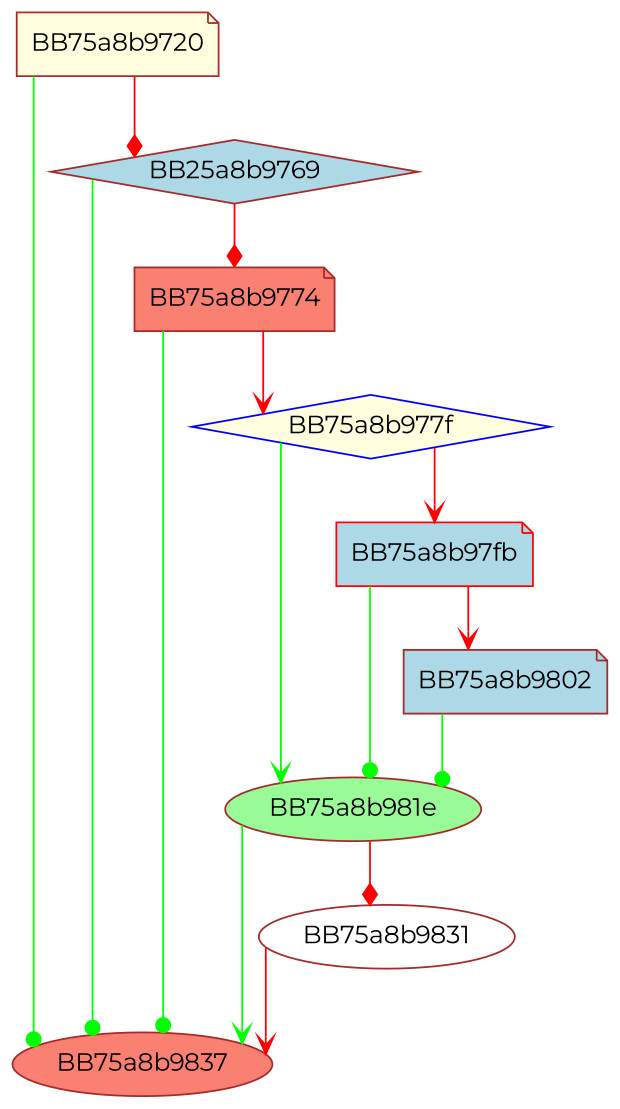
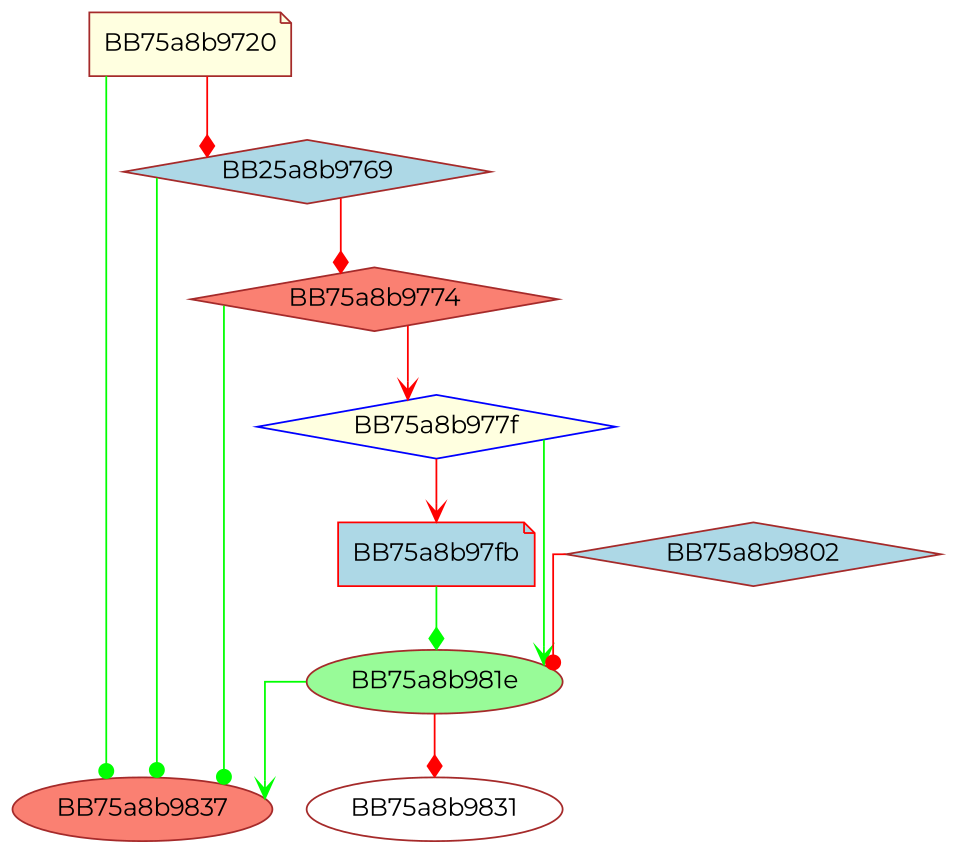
(235, 299) -> (374, 299)
(468, 609) -> none
(370, 675) -> (436, 607)
(505, 682) -> (753, 554)
(442, 743) -> (553, 599)
(266, 992) -> none
